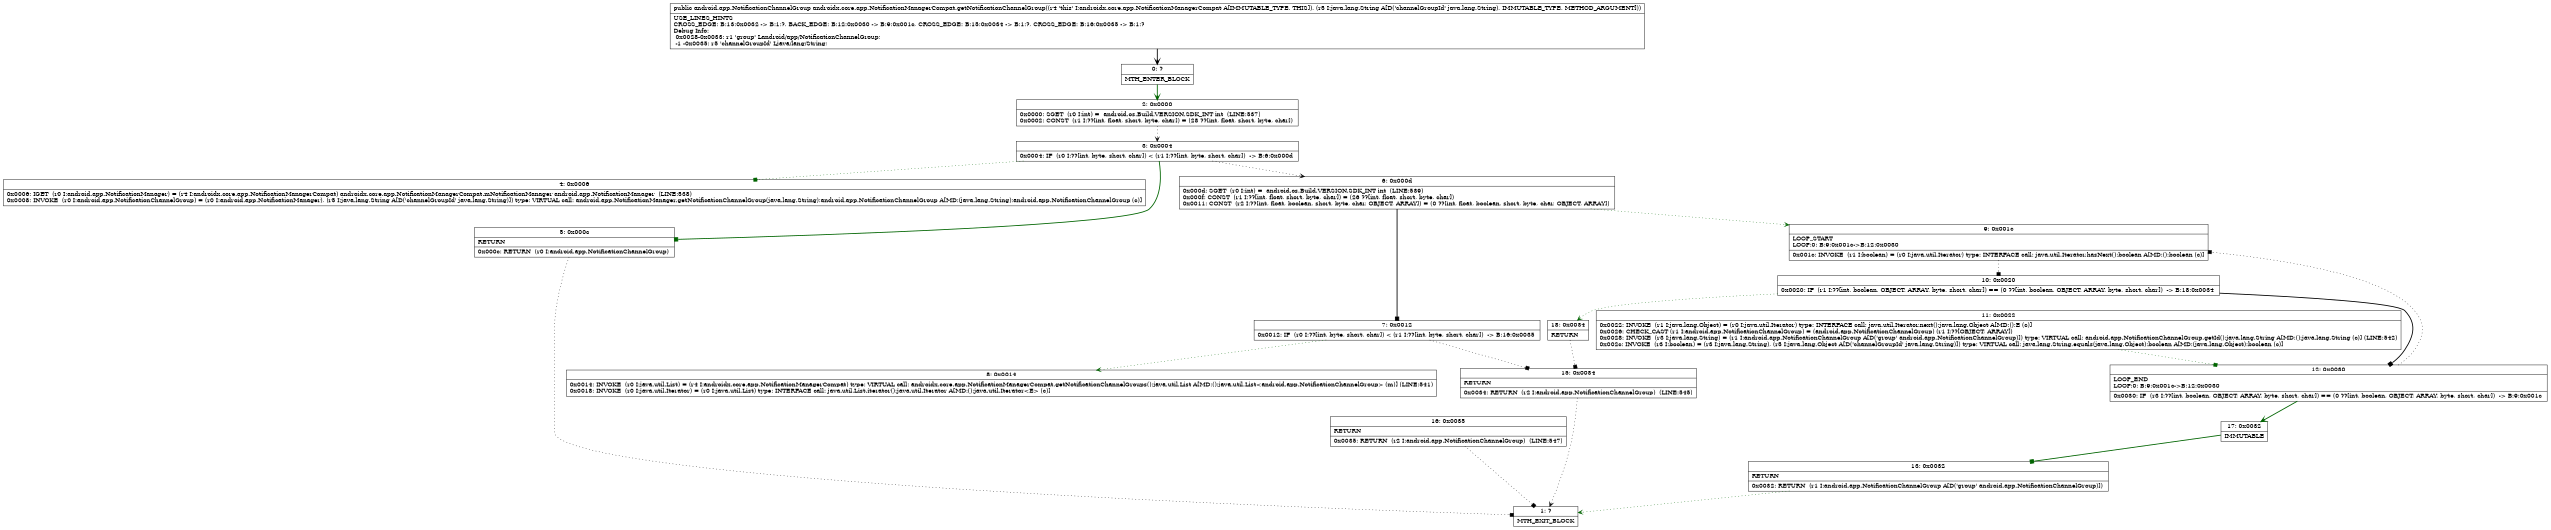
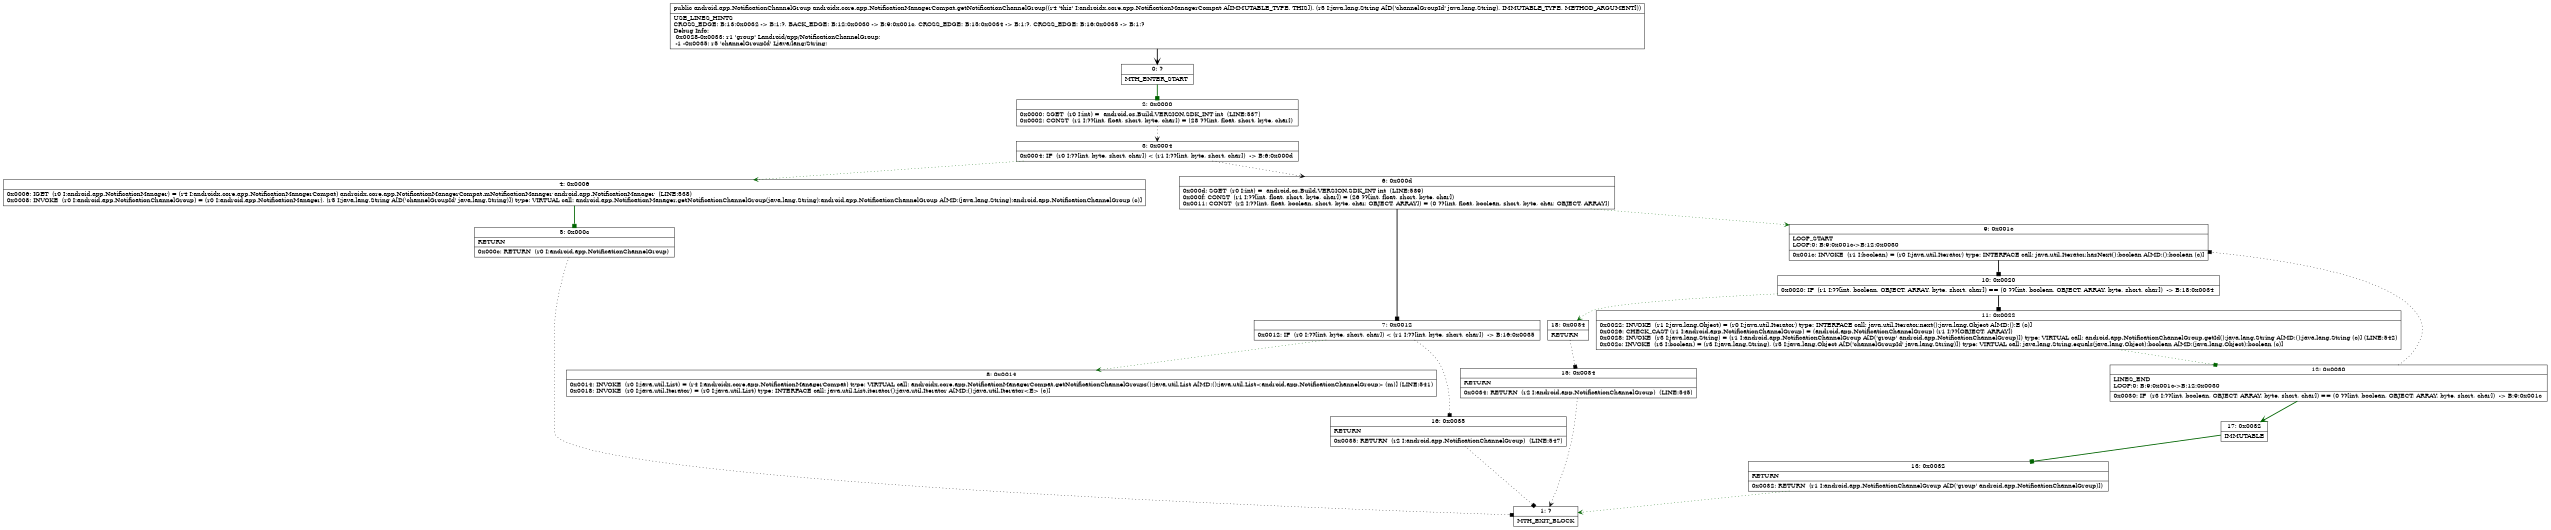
(1157, 79) -> (1156, 79)
(1157, 90) -> (1157, 90)
(891, 170) -> (891, 170)
(940, 230) -> (574, 214)
(1999, 266) -> (1999, 266)
(2343, 301) -> (1999, 301)
(1477, 354) -> (1443, 371)
(2131, 380) -> (2132, 380)
